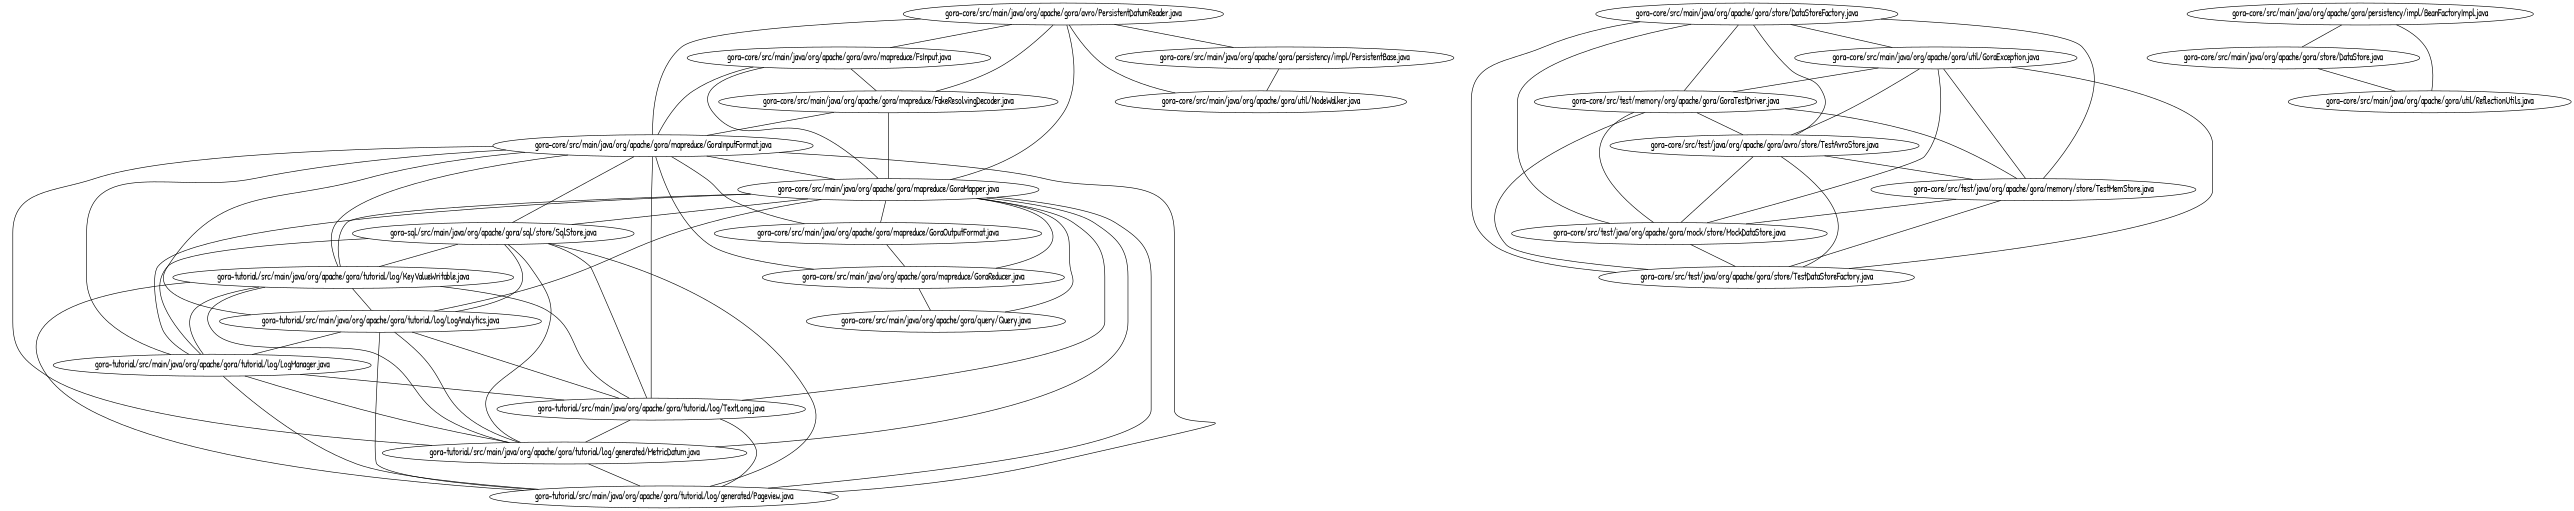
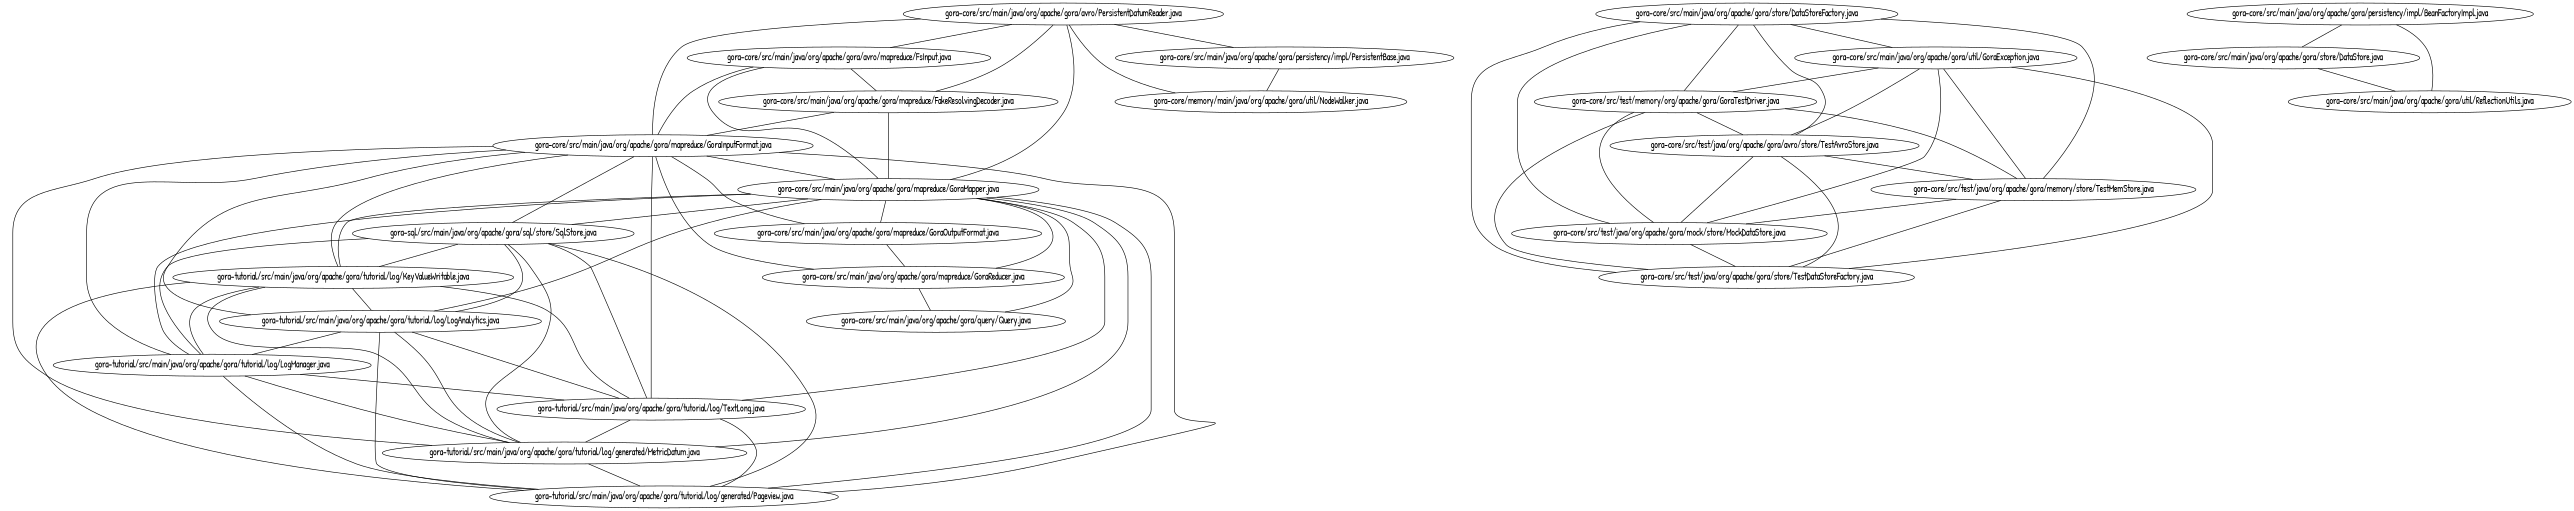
(1261, 102) -> (1261, 102)
